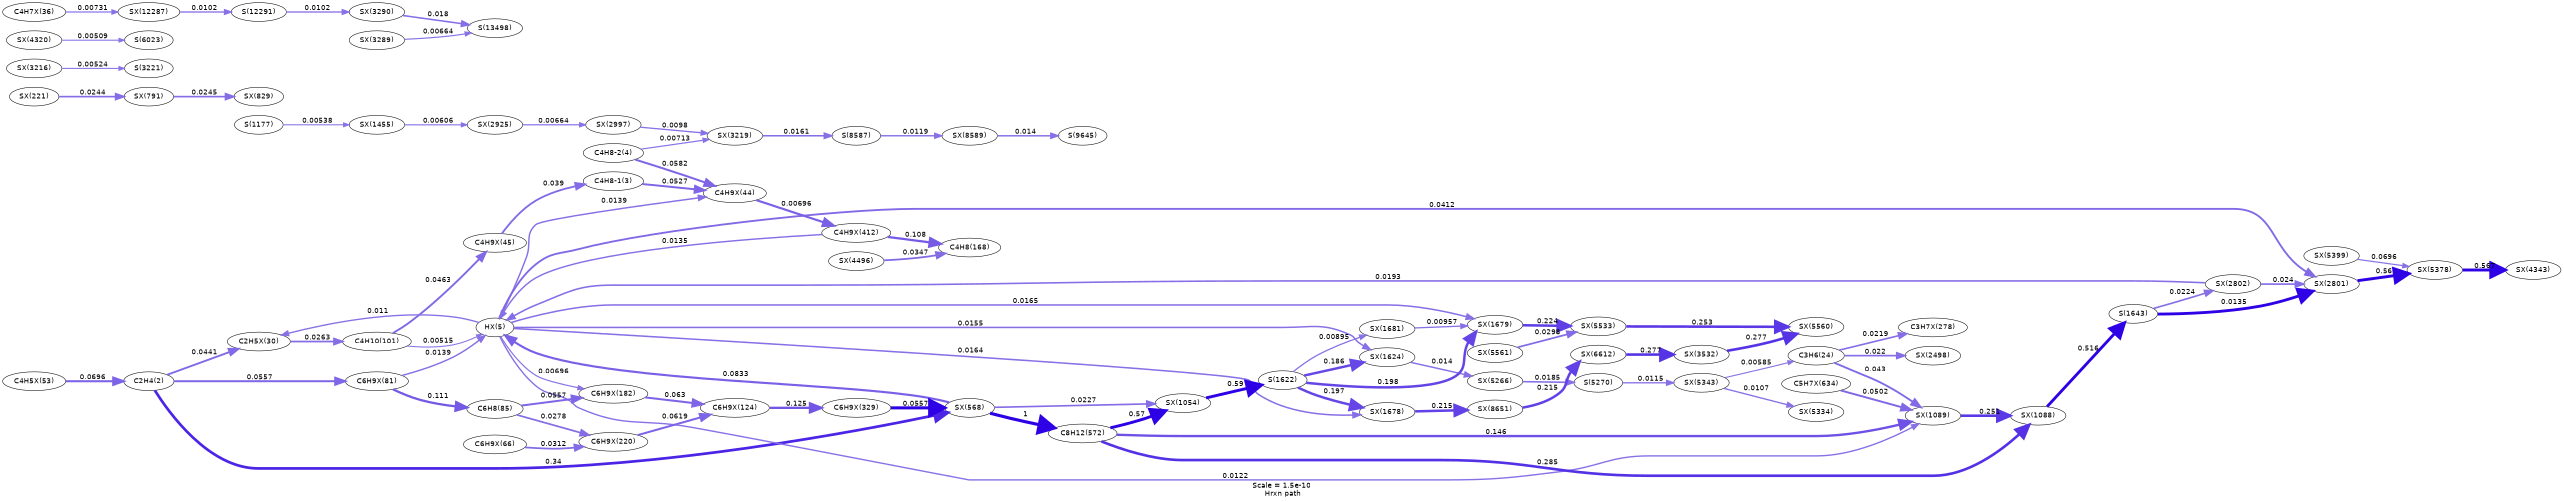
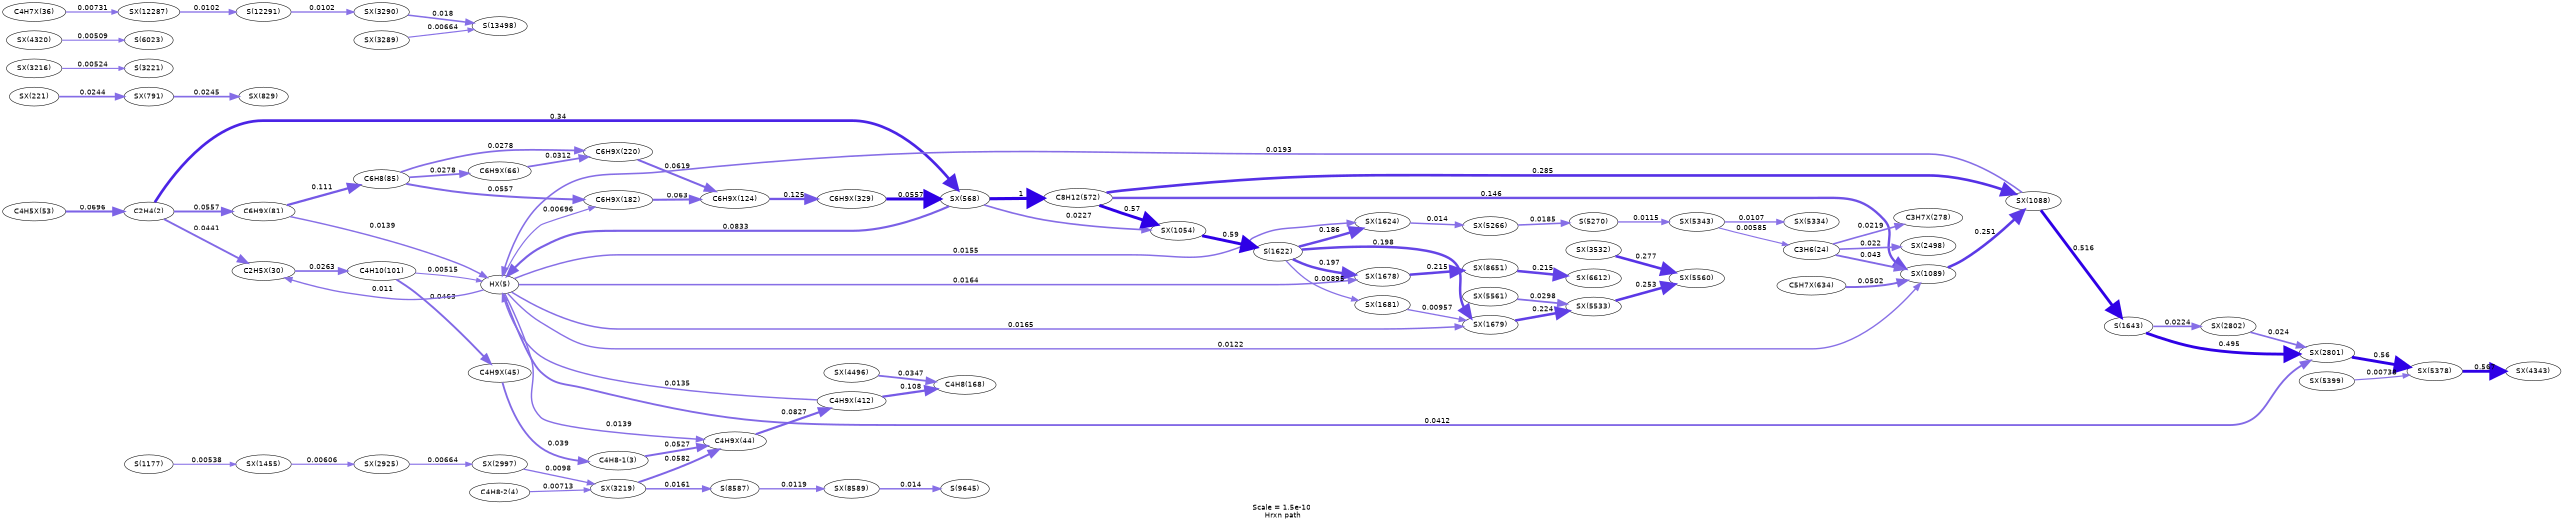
(670, 171) -> (675, 469)
none -> (435, 176)
(796, 204) -> (793, 412)
(2383, 257) -> (2381, 373)
(1357, 281) -> (1245, 154)
(2233, 302) -> (2228, 344)
(1643, 355) -> none
